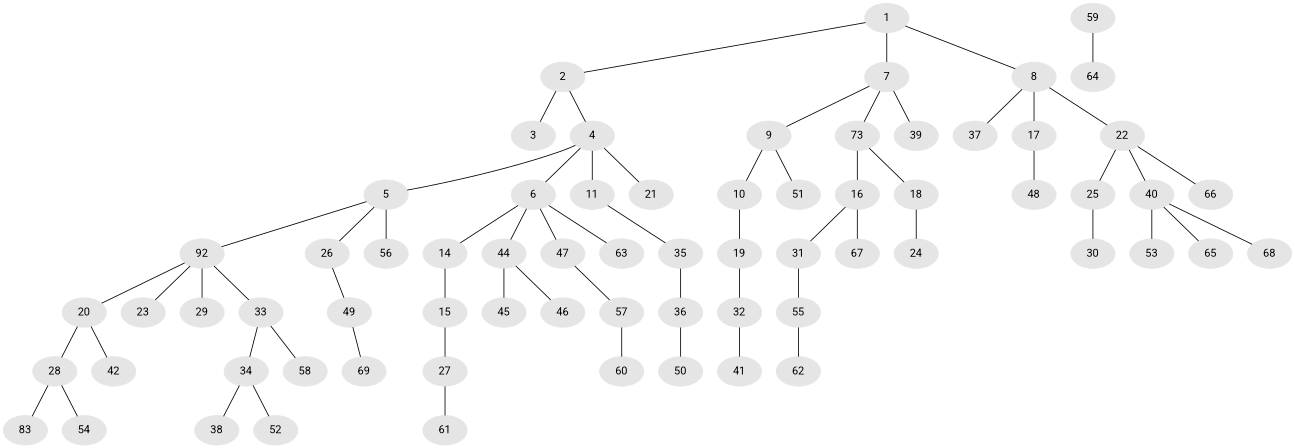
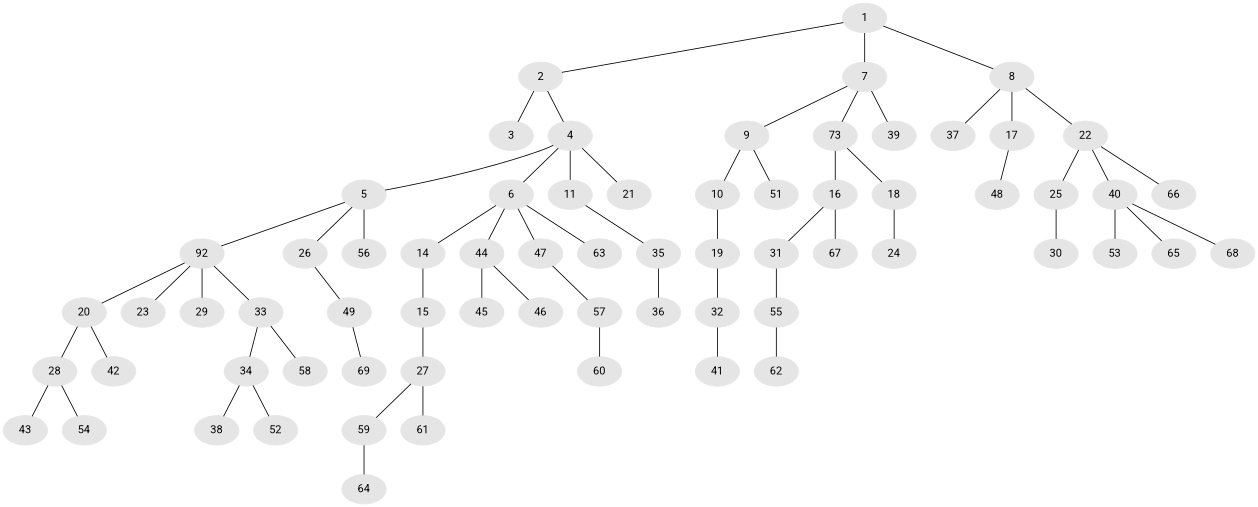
(681, 371) -> none
none -> (394, 401)
(25, 430) -> (25, 430)
